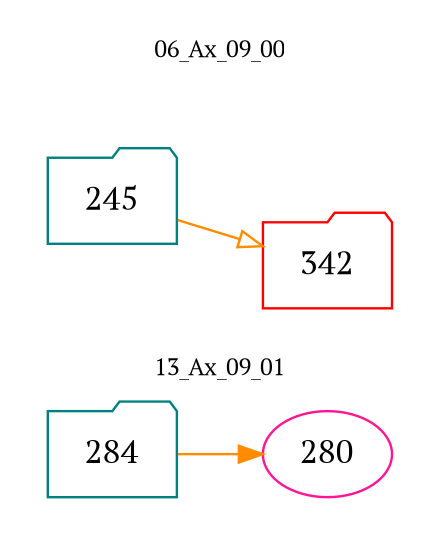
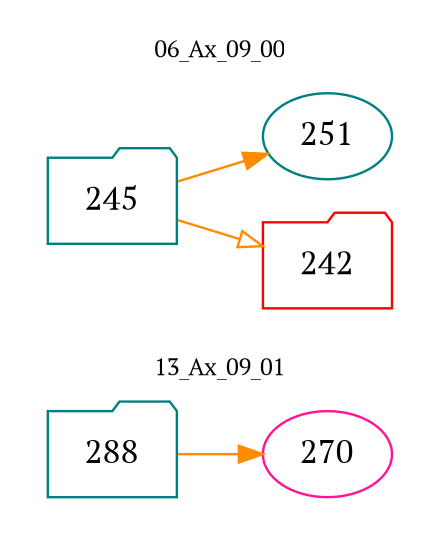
none -> (327, 136)
(327, 265) -> (327, 265)
(112, 454) -> (112, 454)
(327, 454) -> (327, 454)
